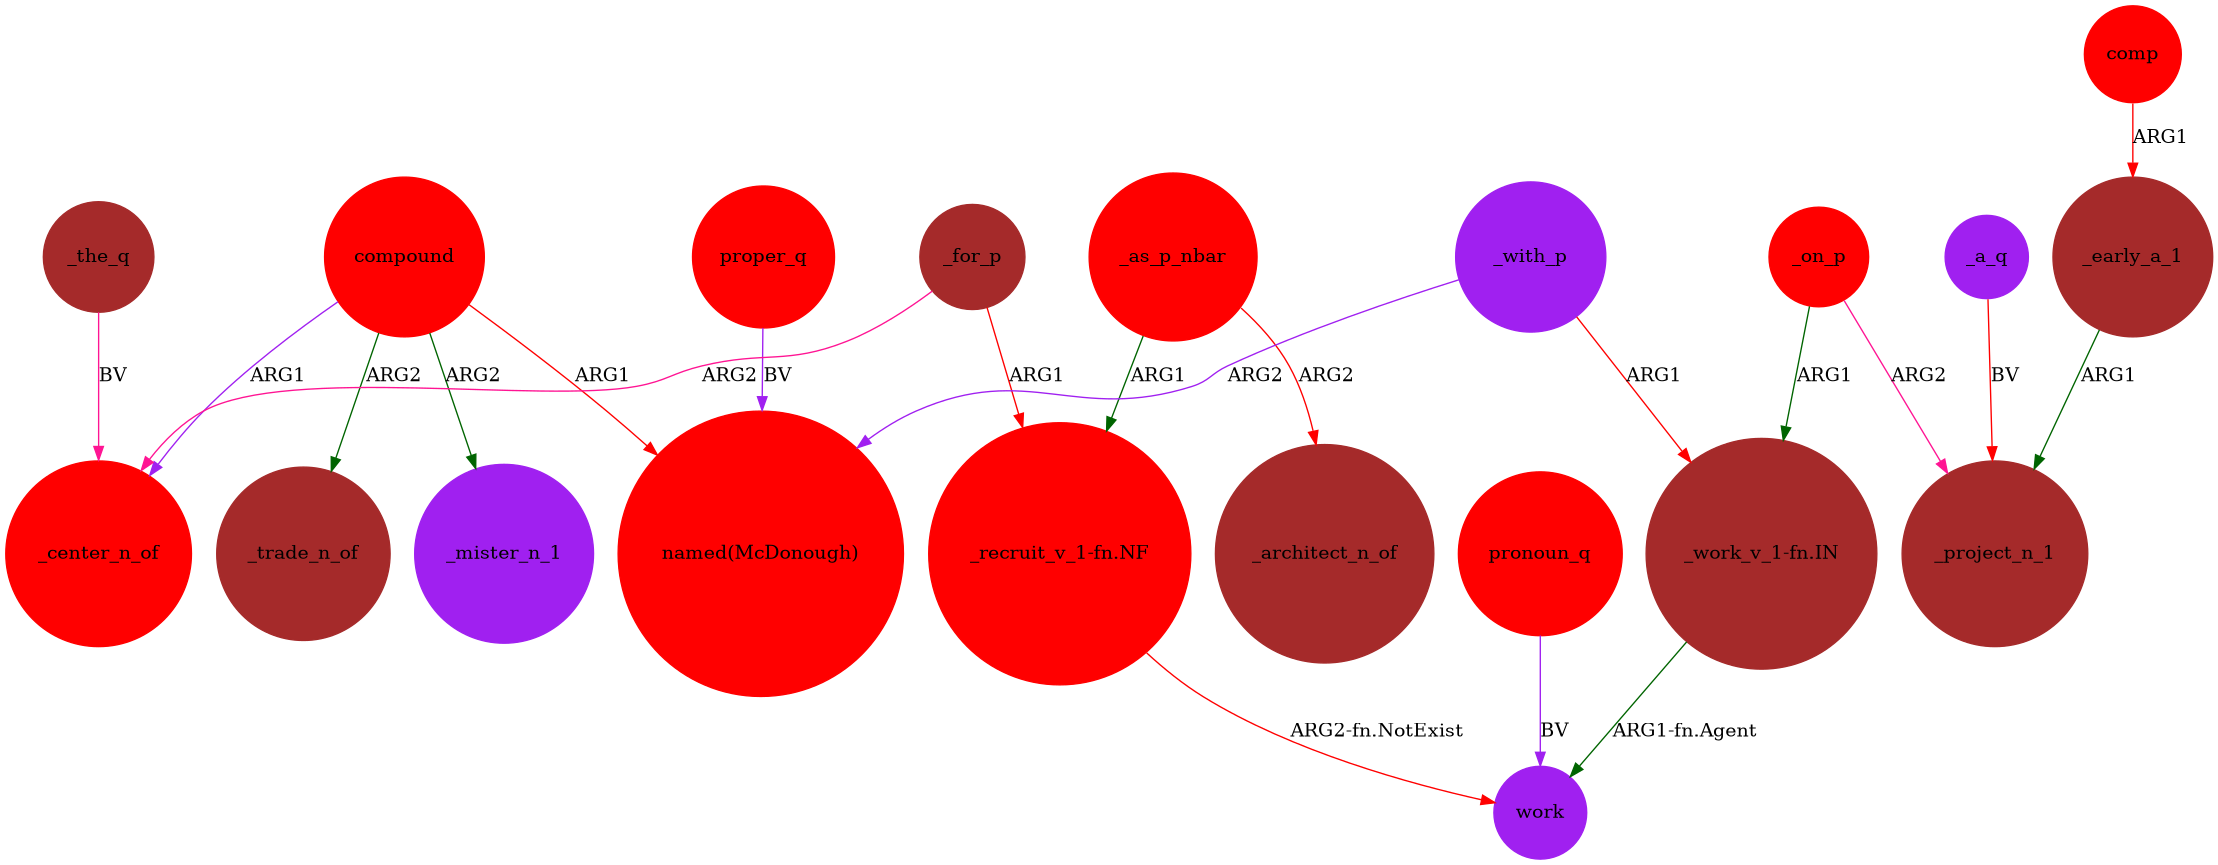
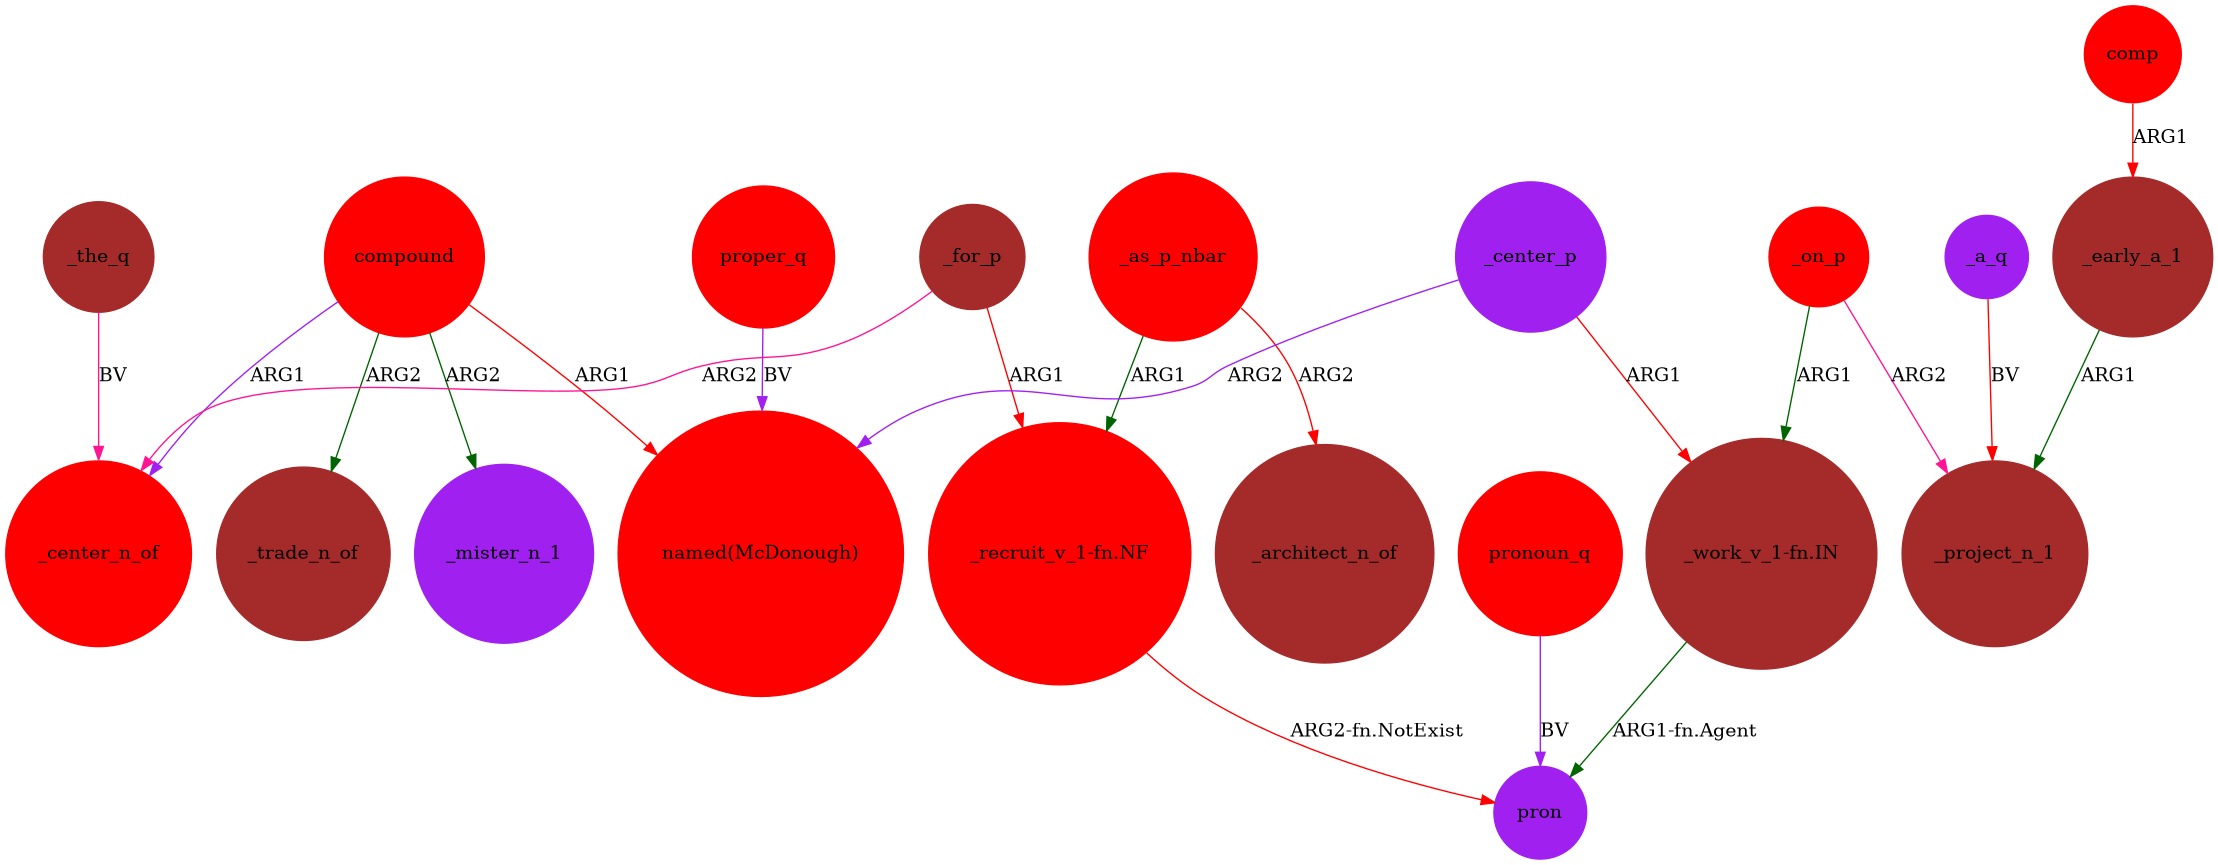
(1531, 257) -> (1531, 257)
(1540, 813) -> (1540, 813)
